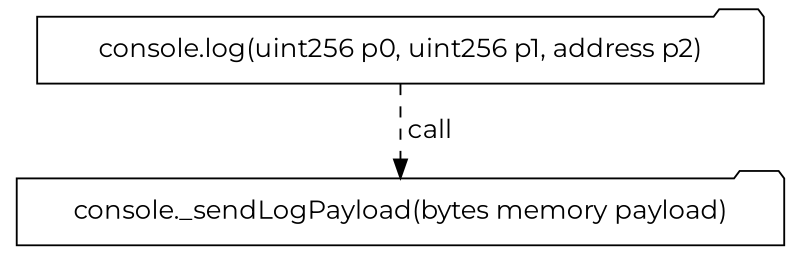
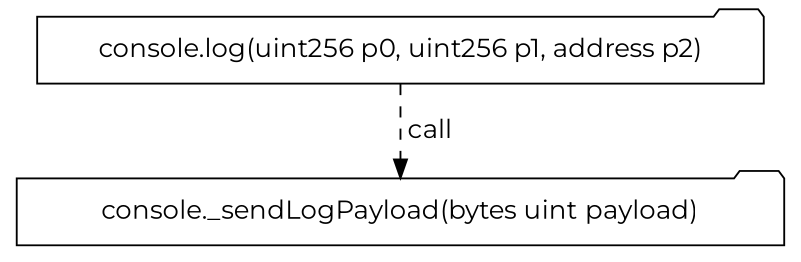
(400, 212) -> (400, 212)
